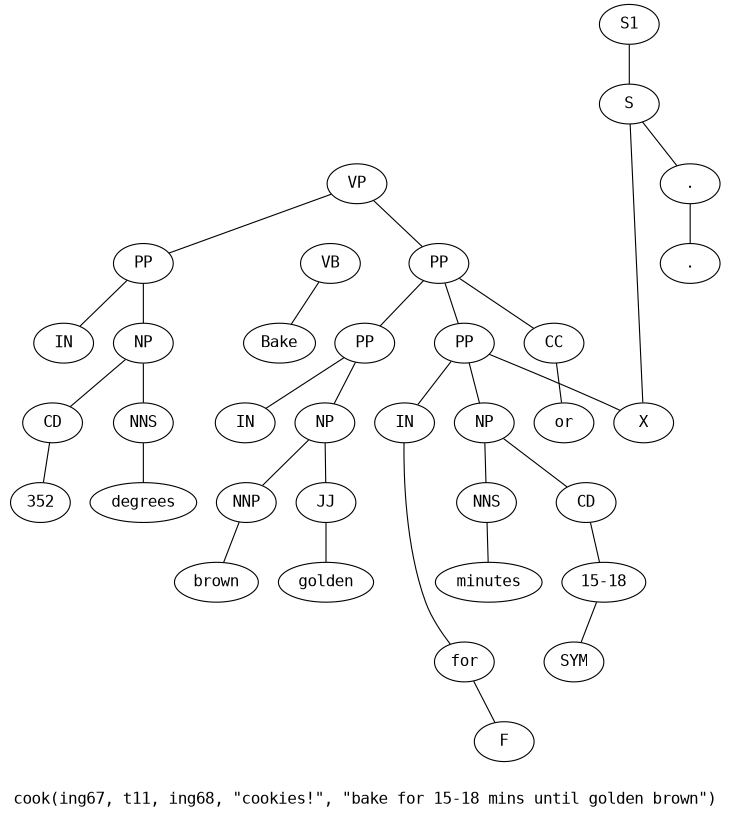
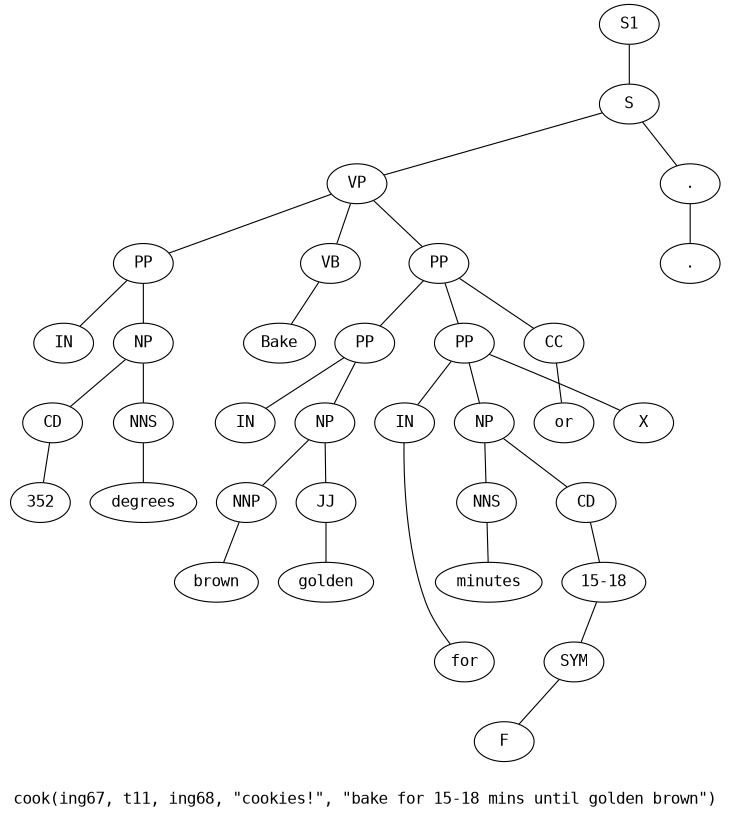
none -> (344, 224)
(636, 263) -> (493, 144)
(484, 702) -> (539, 702)
